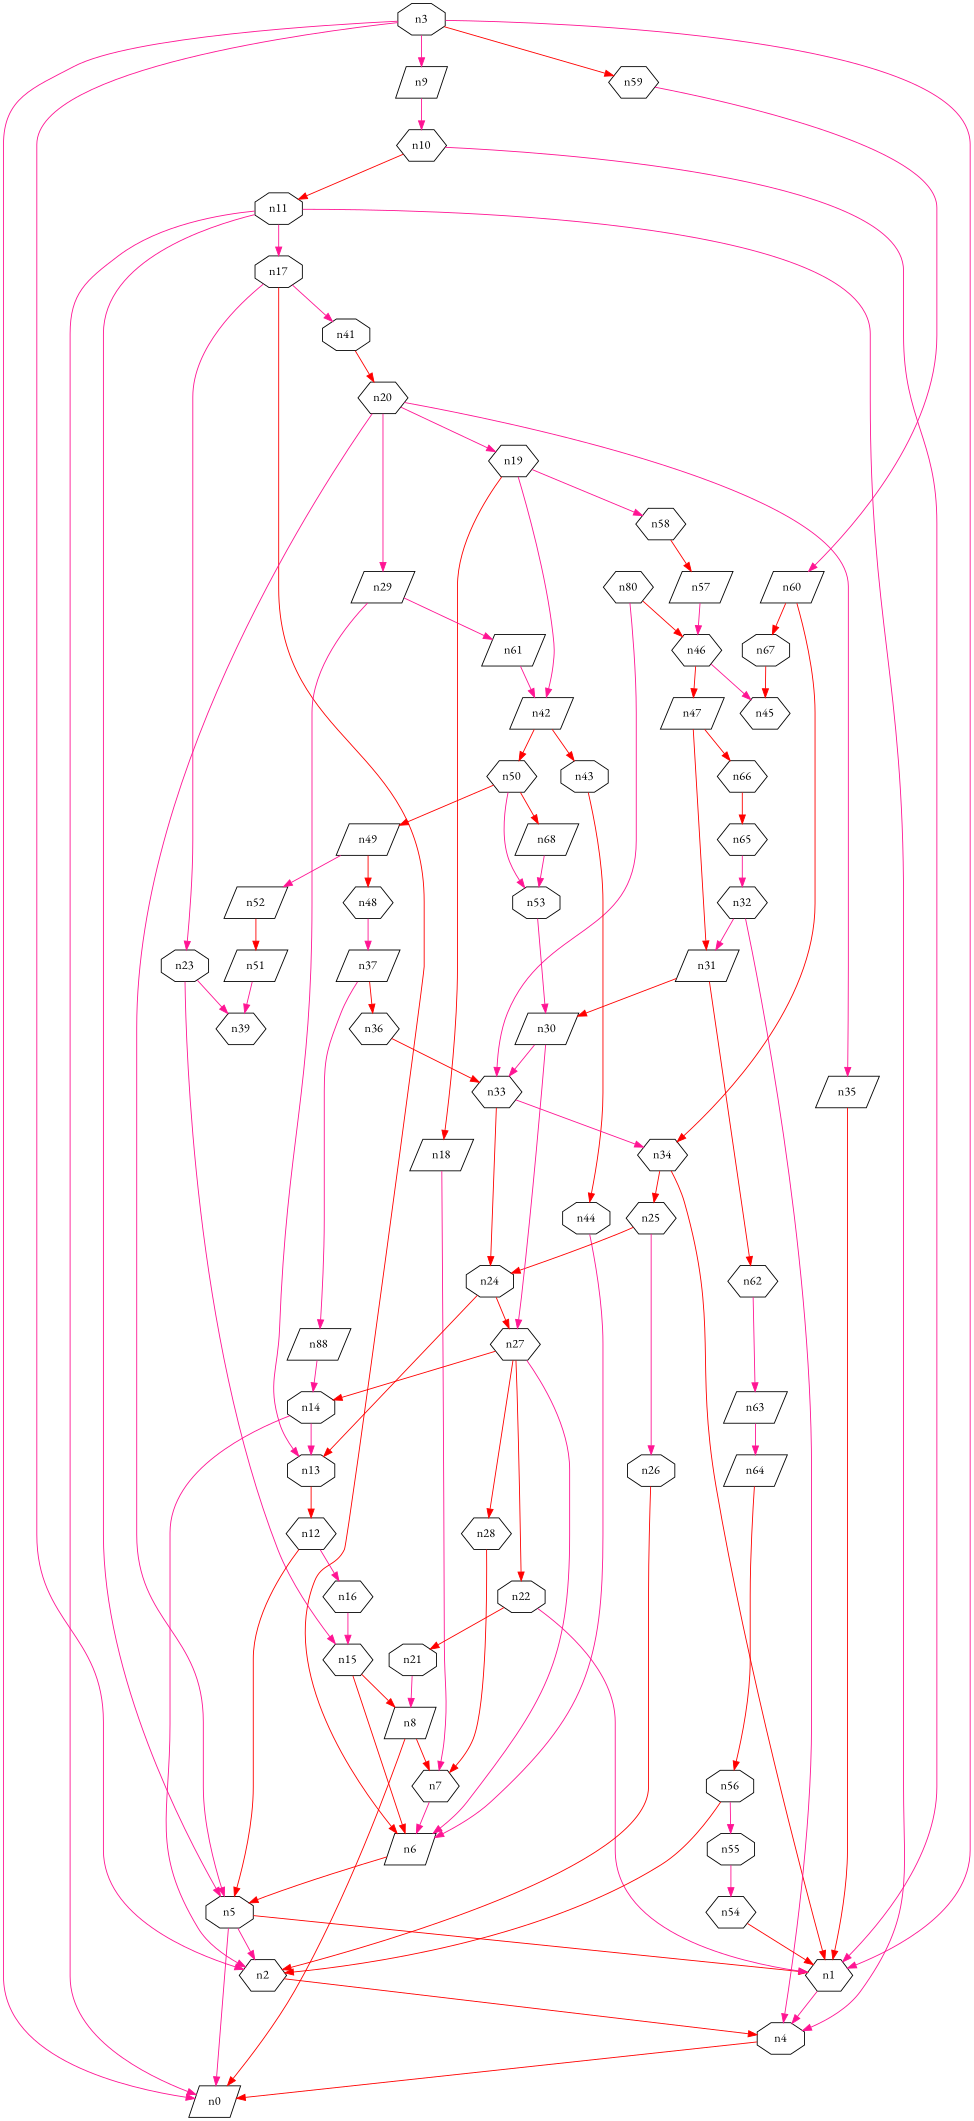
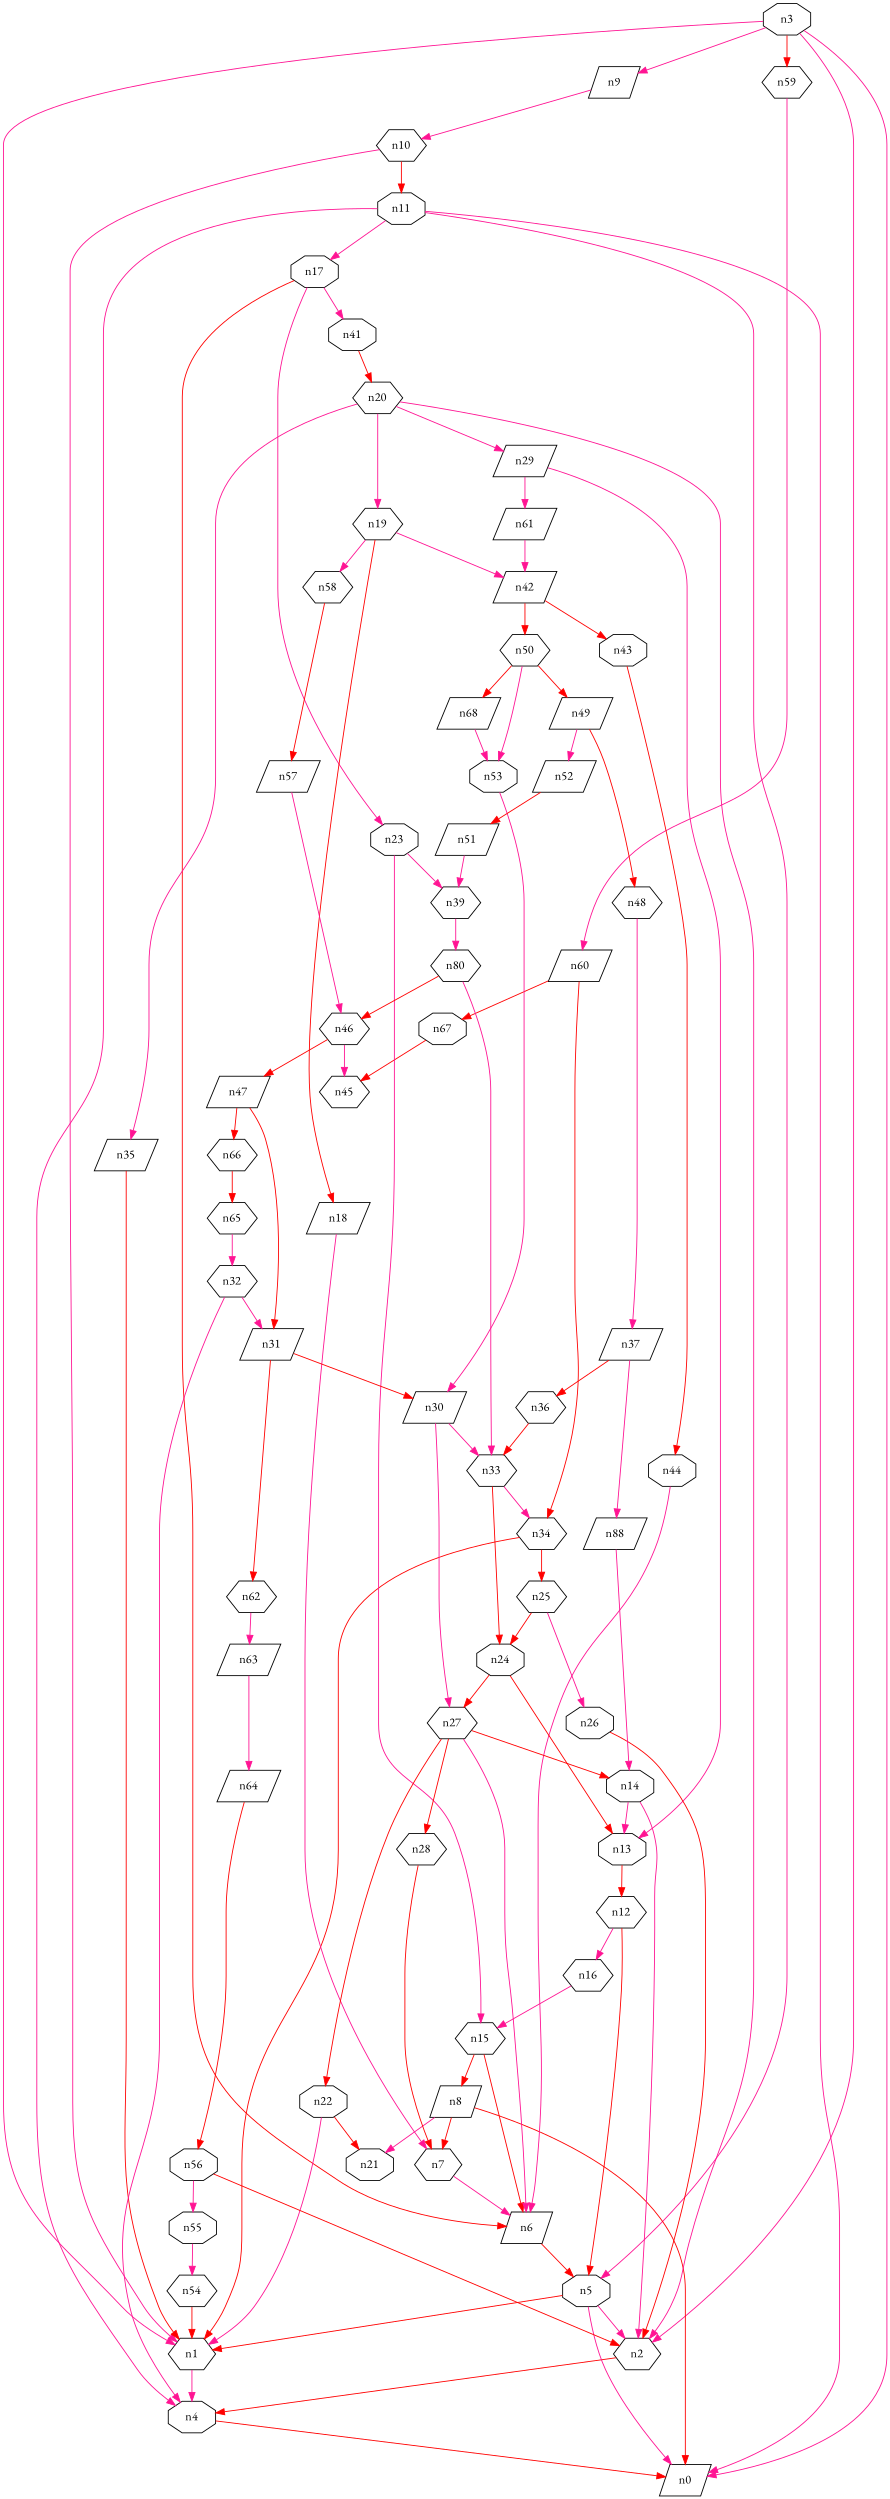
none -> (456, 930)
(137, 1133) -> (754, 1256)
(412, 1687) -> (410, 2135)
